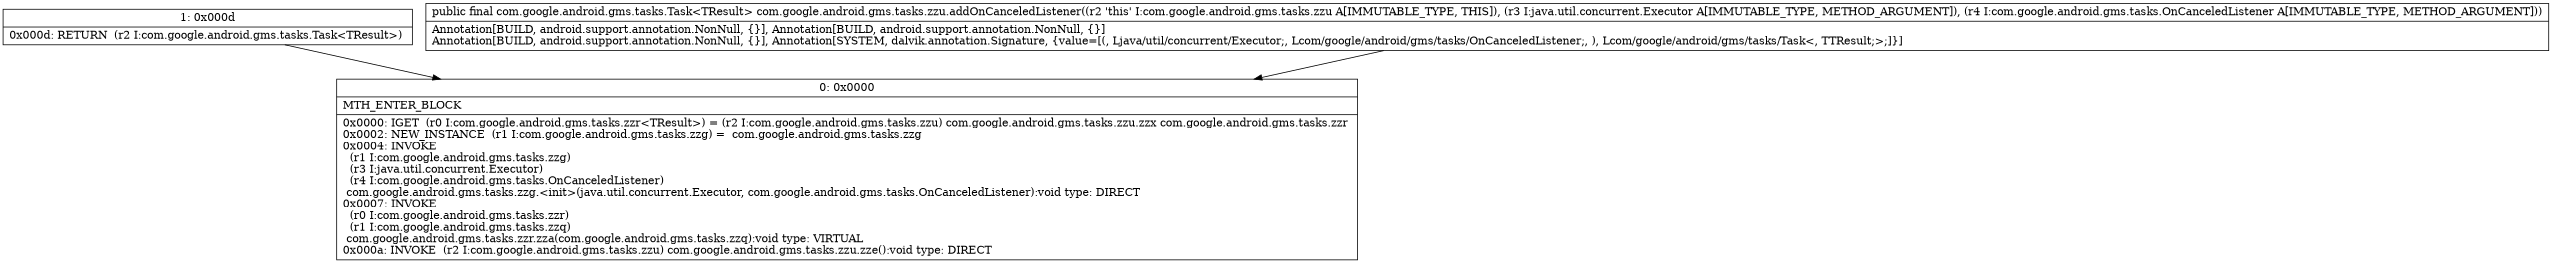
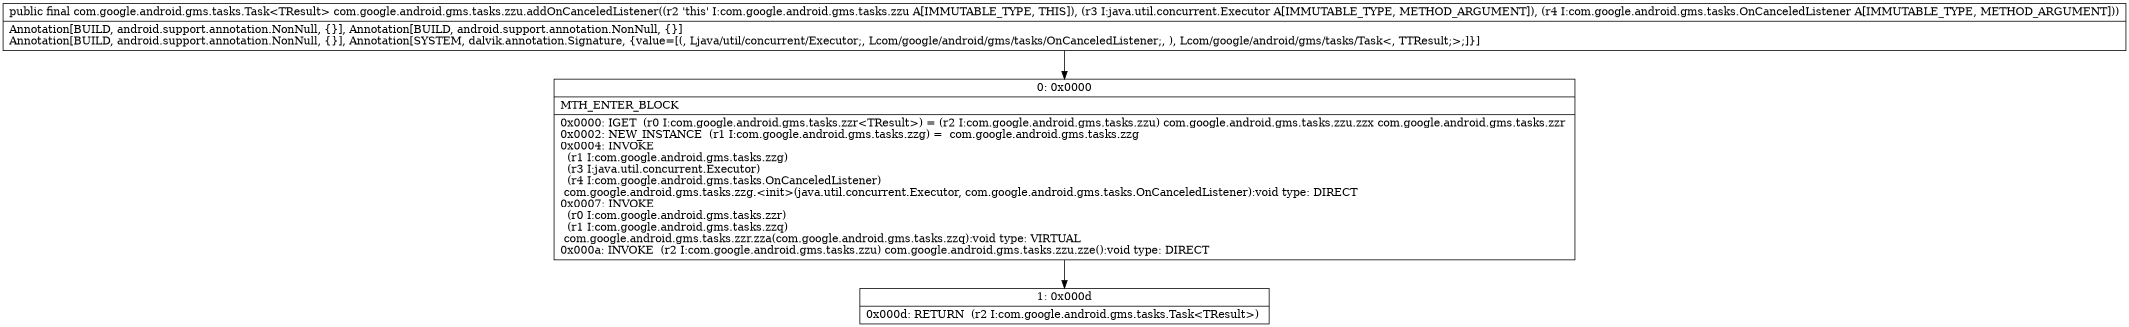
(359, 61) -> (1065, 270)
